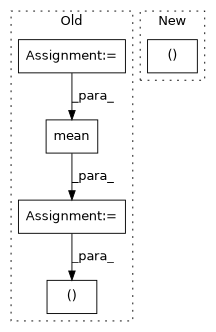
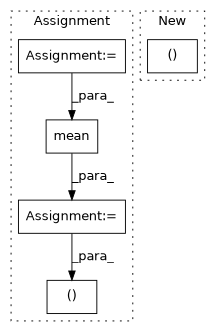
(72, 22) -> (72, 22)
